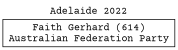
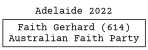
(89, 33) -> (74, 33)
